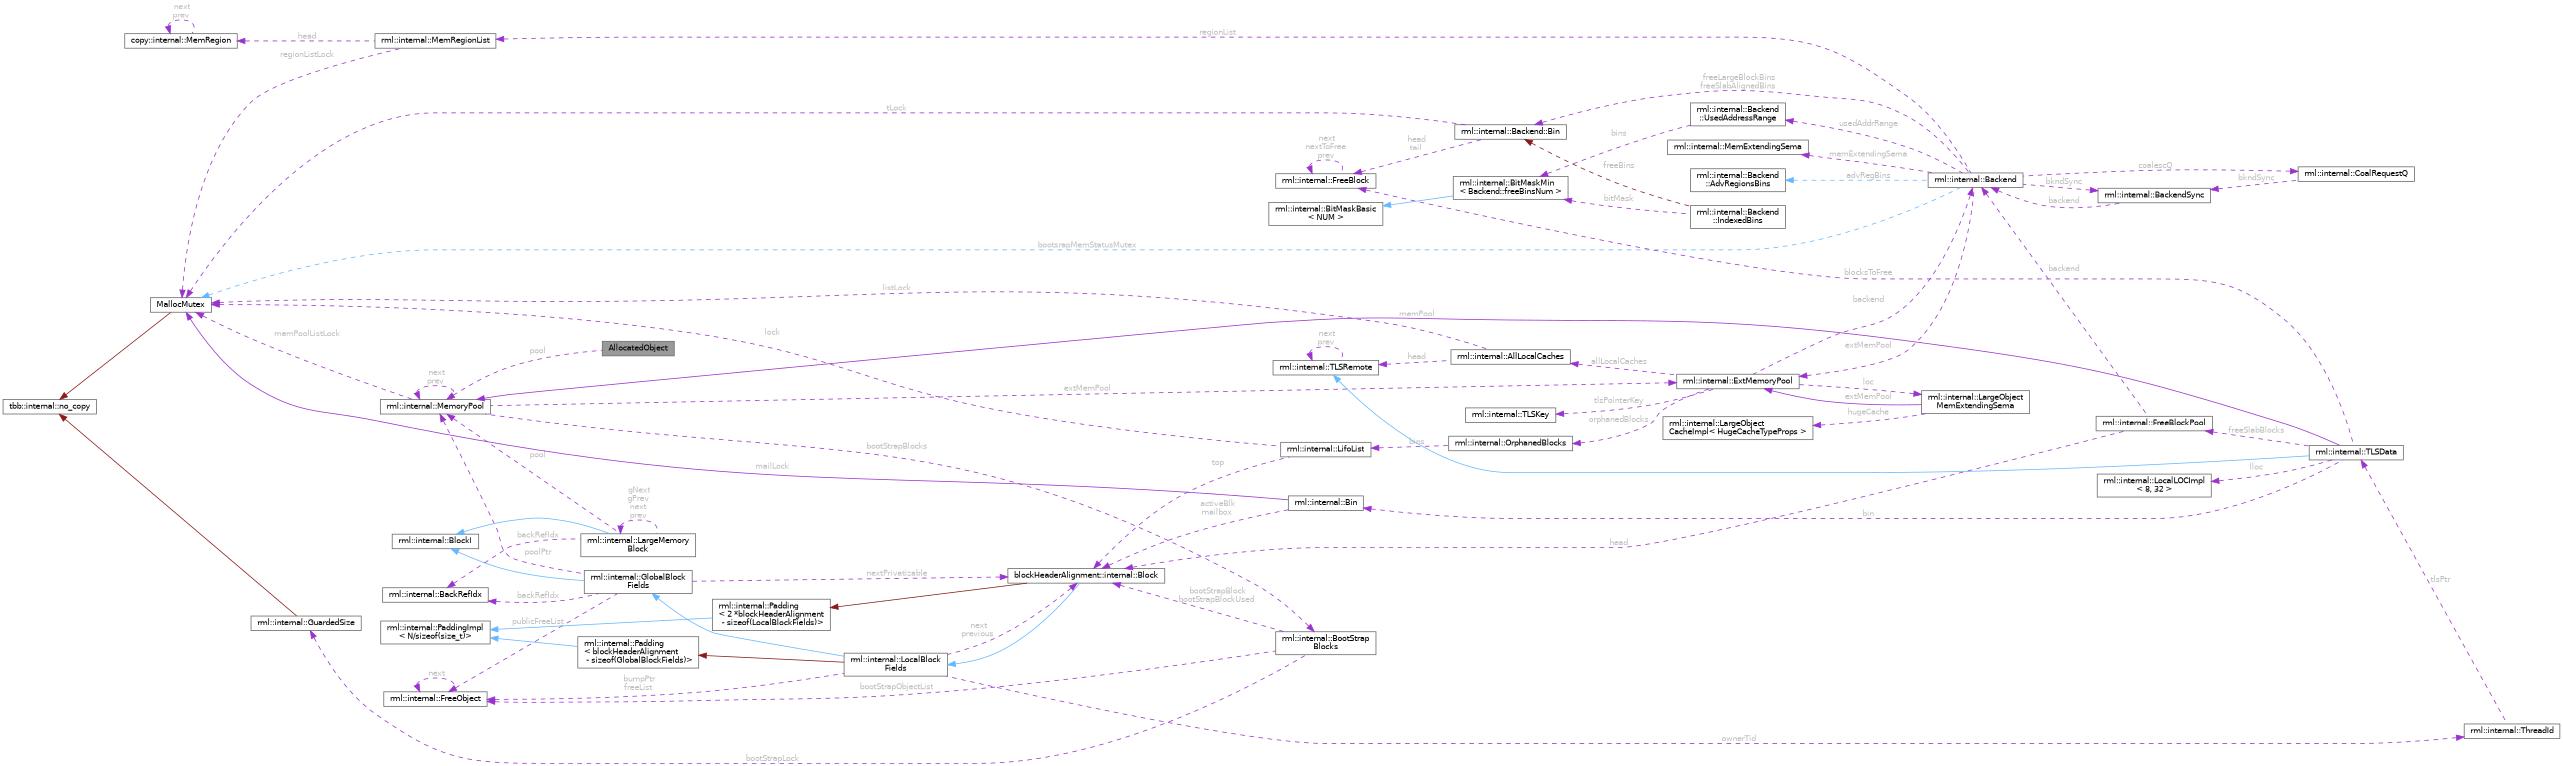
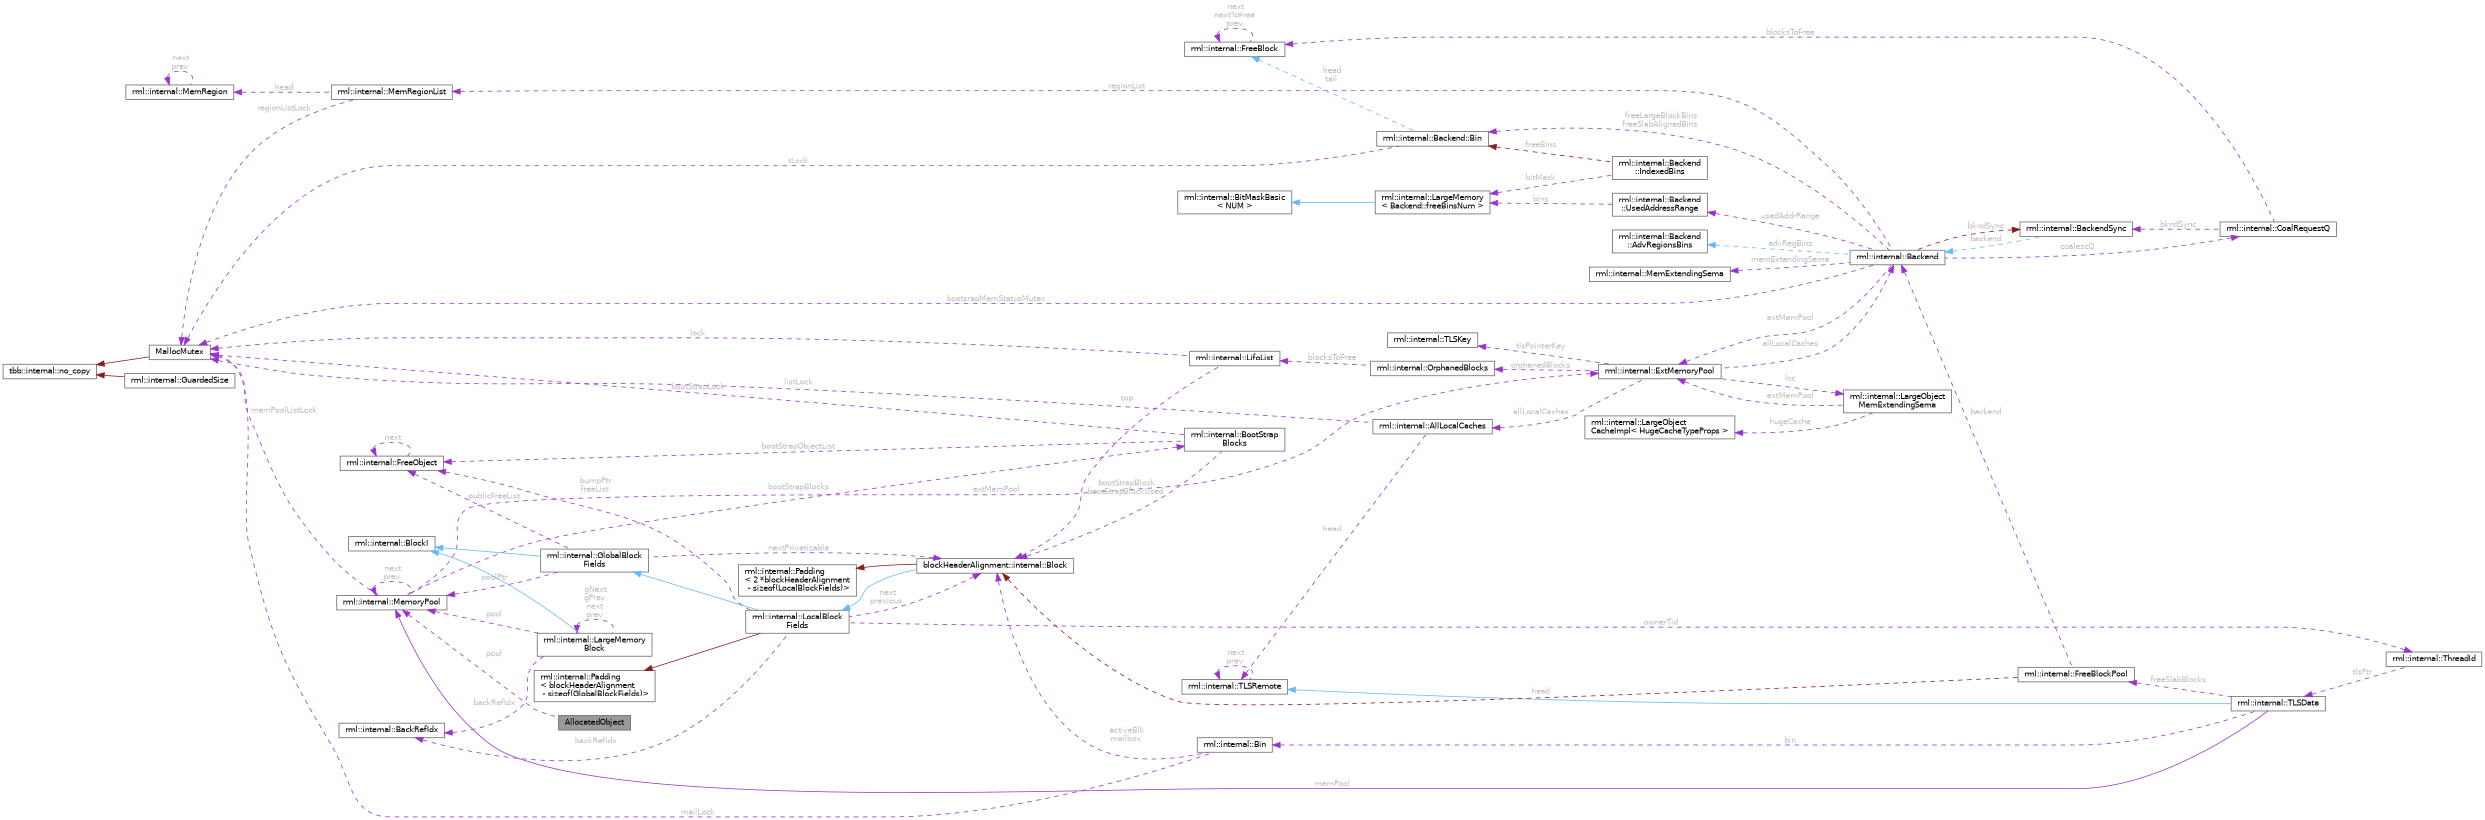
(181, 41) -> (180, 92)
(1422, 156) -> (1337, 96)
(2057, 187) -> (1963, 236)
(1511, 188) -> (1433, 202)
(2059, 207) -> (1998, 245)
(1087, 250) -> (1040, 303)
(1899, 279) -> (1827, 37)
(1867, 300) -> (1789, 344)
(1846, 403) -> (1763, 403)
(1416, 442) -> (1331, 358)
(720, 471) -> (546, 817)
(2154, 486) -> none
(1635, 546) -> (1440, 701)
(548, 602) -> (627, 754)
(435, 633) -> none
(796, 763) -> (701, 393)
